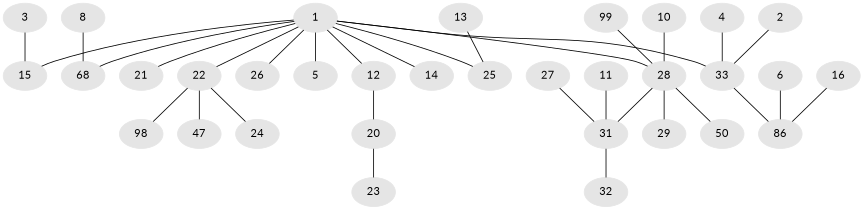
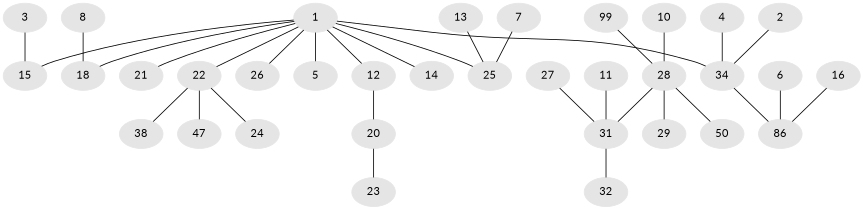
none -> (519, 18)
(524, 44) -> none
(83, 76) -> (83, 76)
(722, 76) -> (722, 76)
(141, 134) -> (141, 134)
